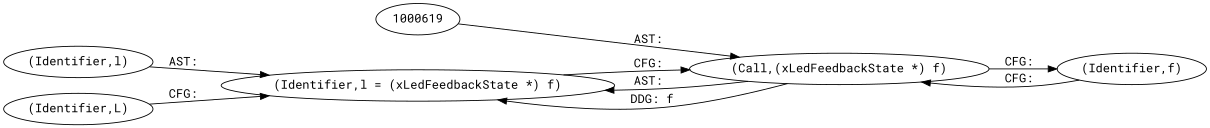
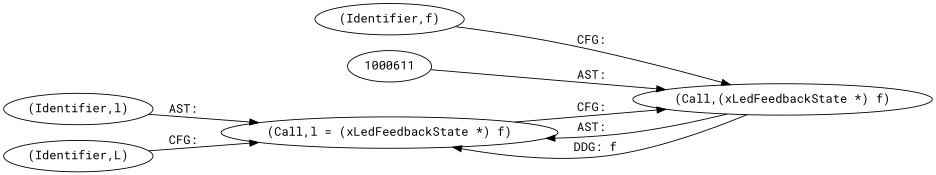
(418, 19) -> (390, 66)
(1018, 69) -> none
(418, 85) -> (390, 133)
